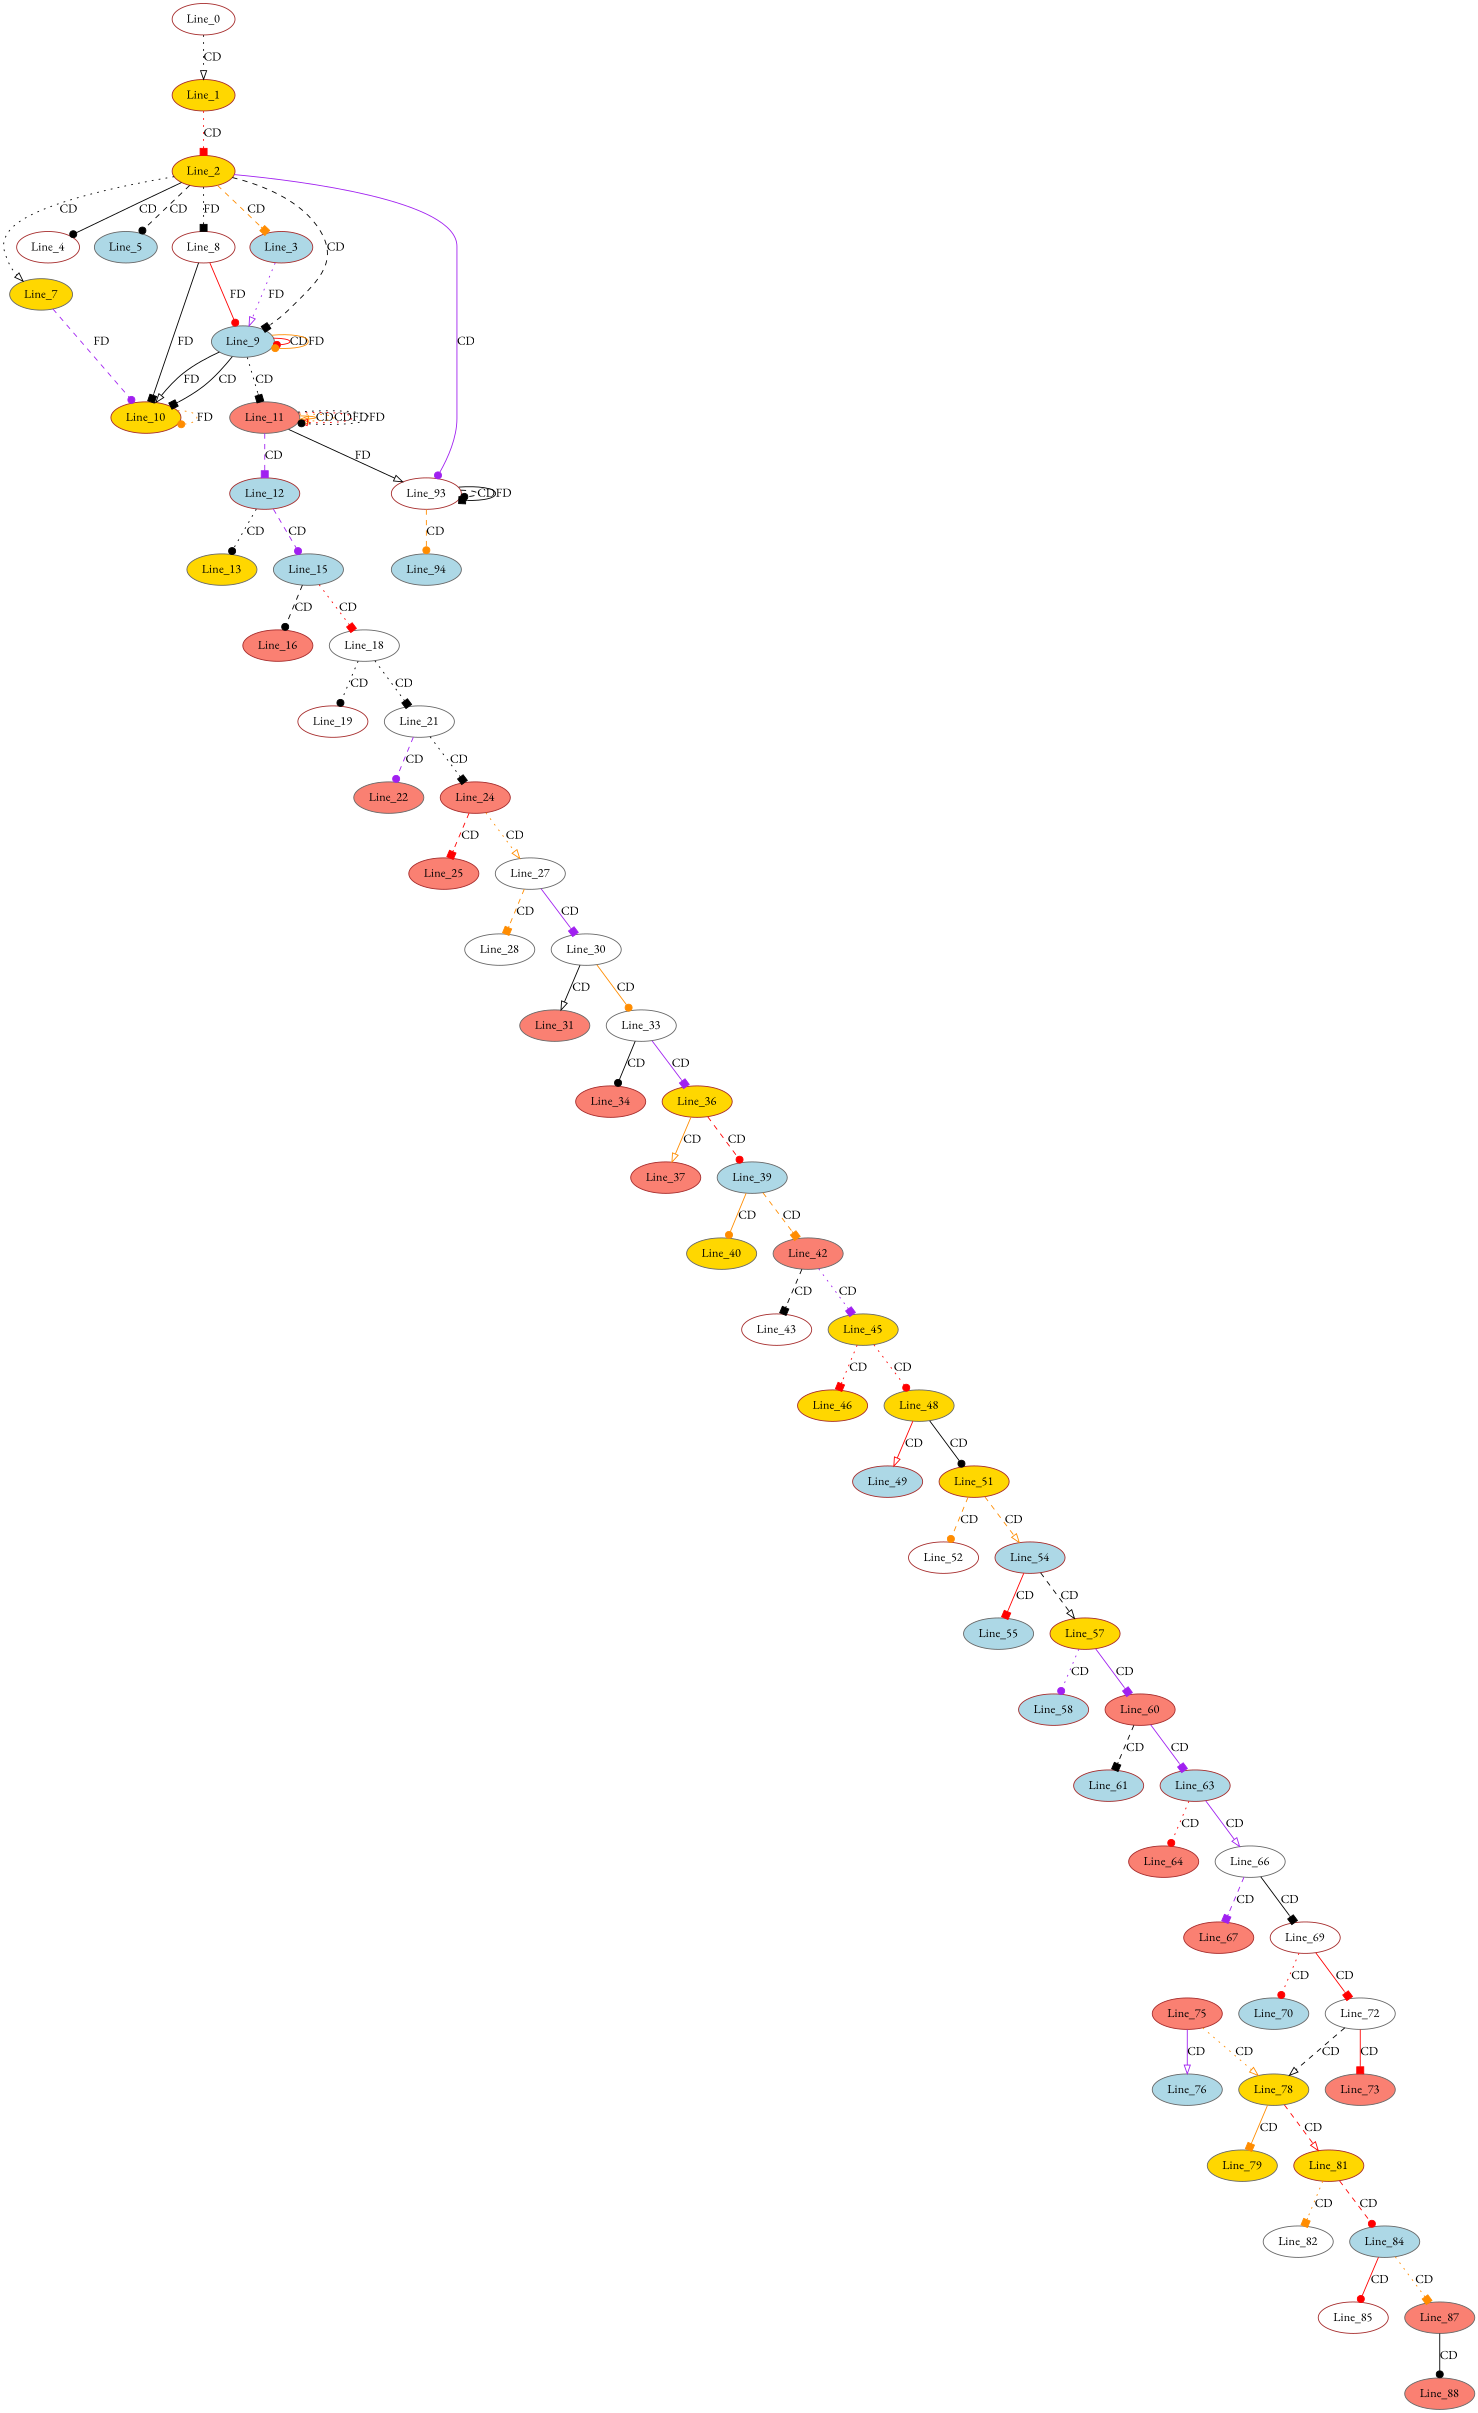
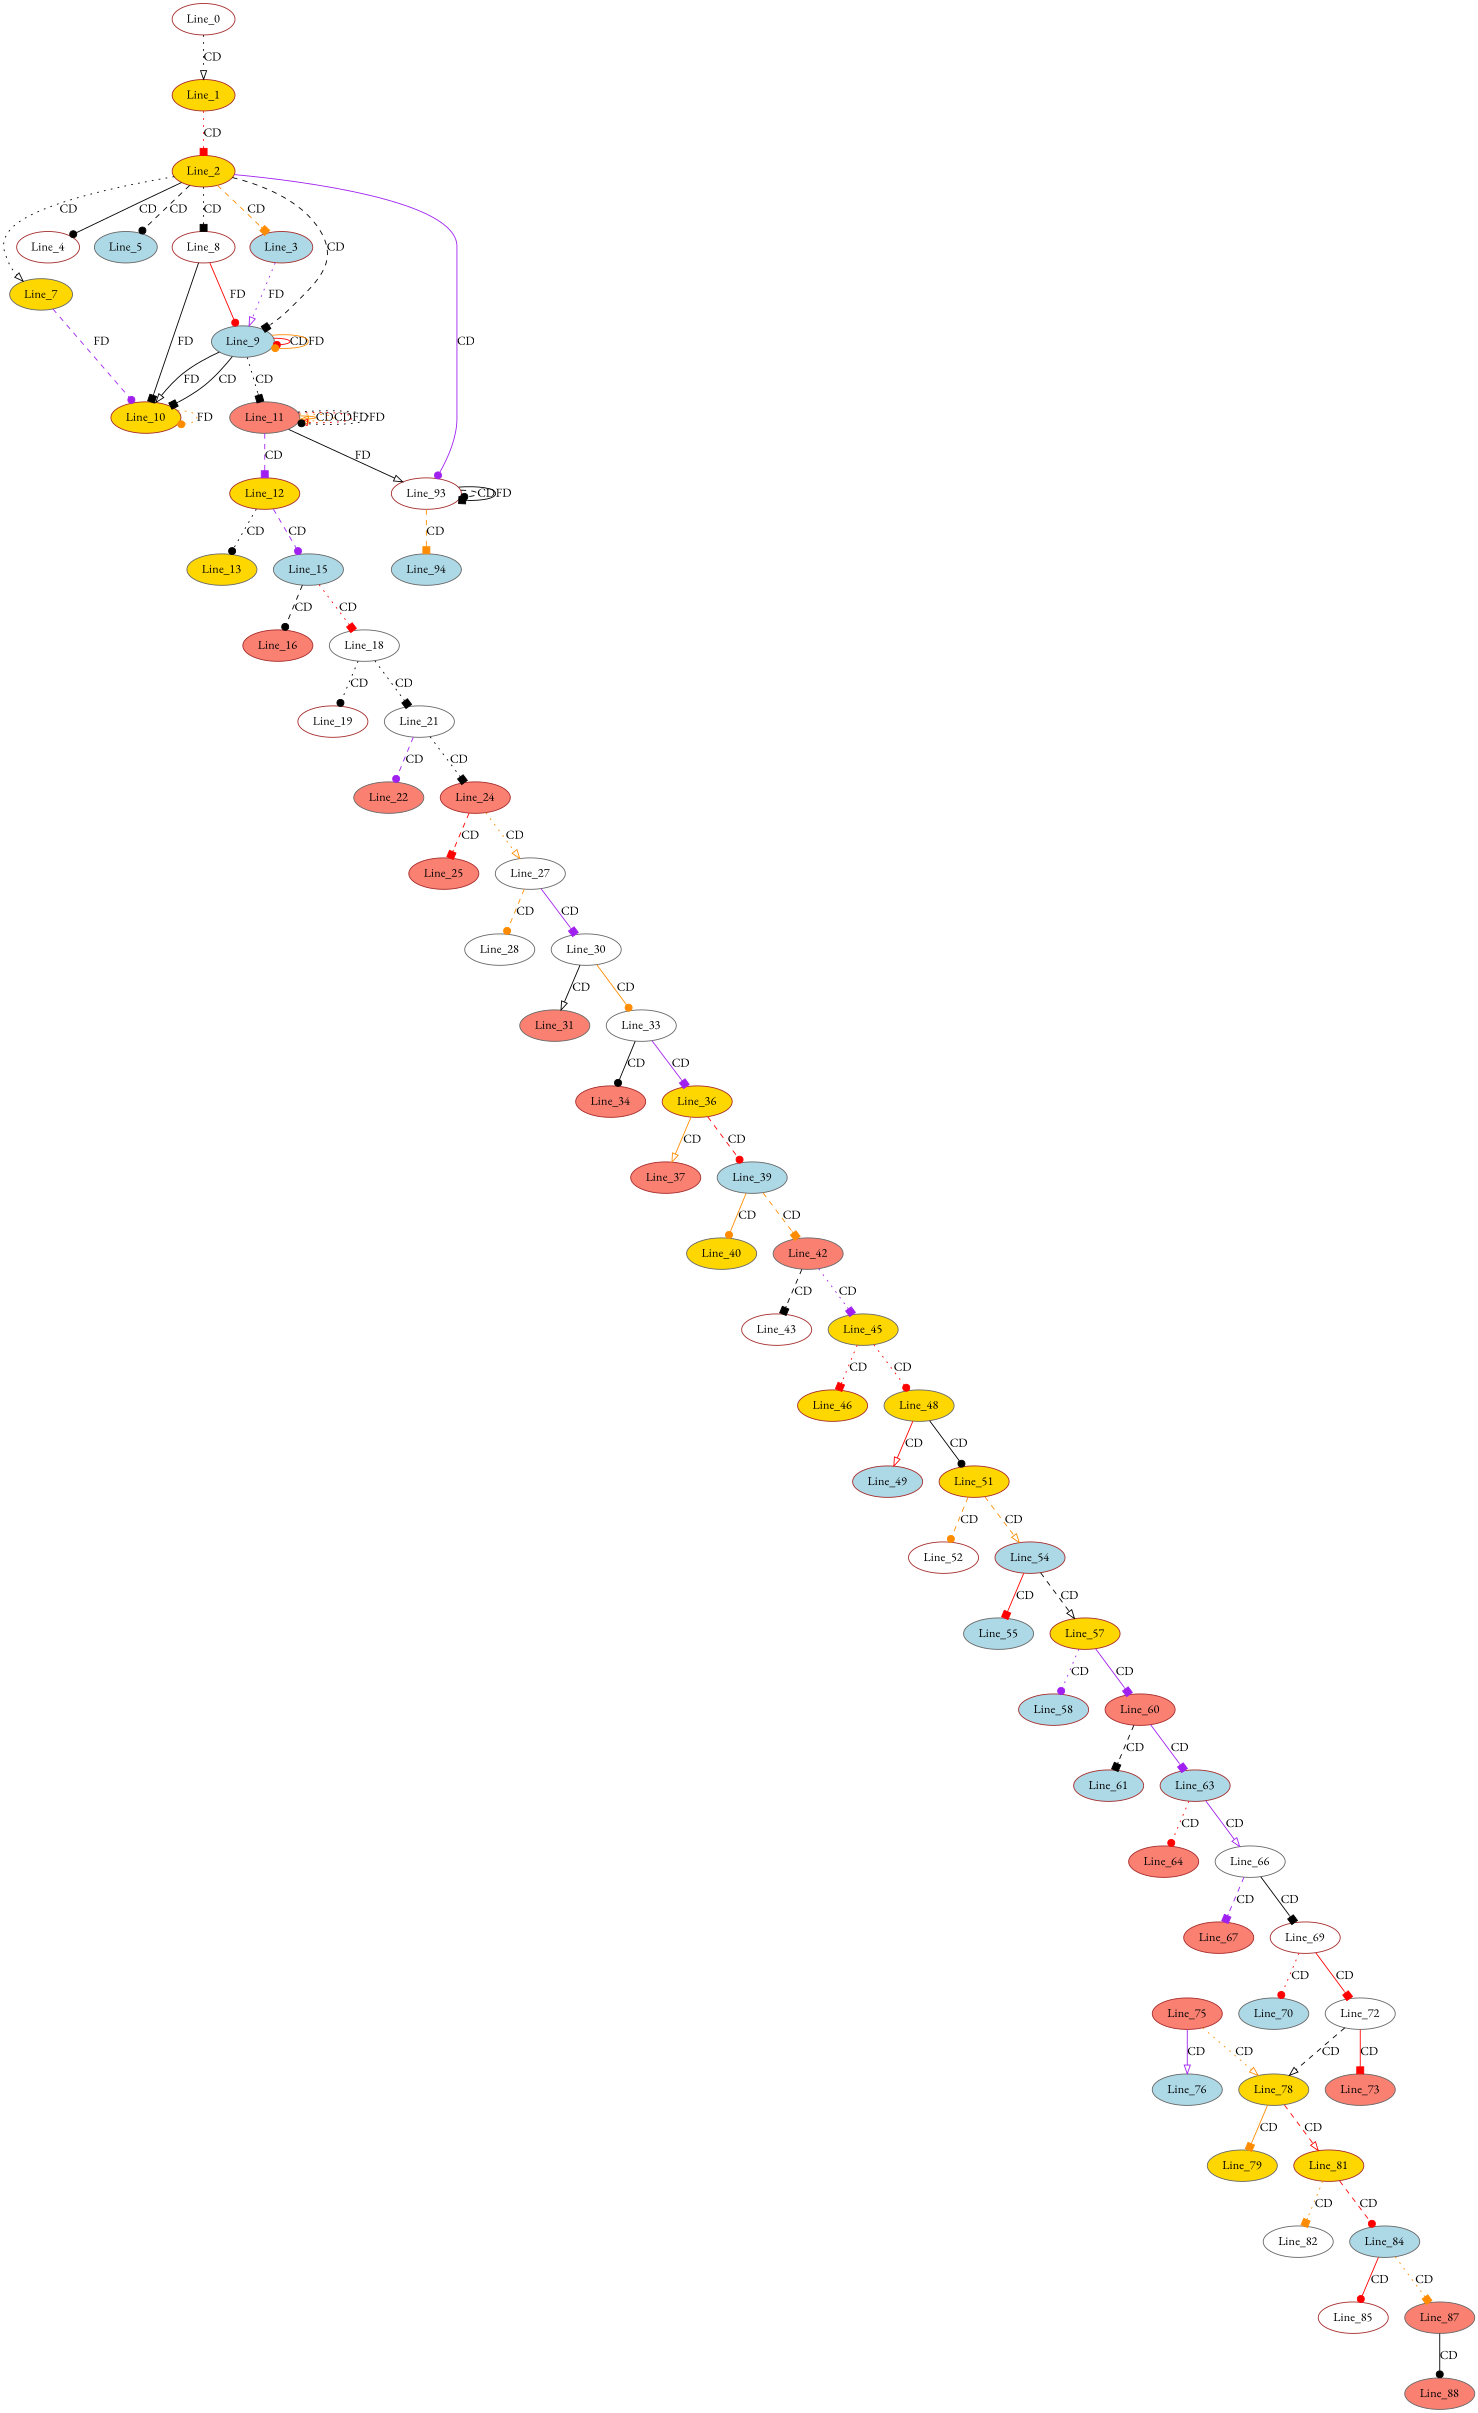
(212, 209) -> (213, 209)
(265, 494) -> (265, 494)
(426, 528) -> (426, 527)
(517, 908) -> (516, 908)
